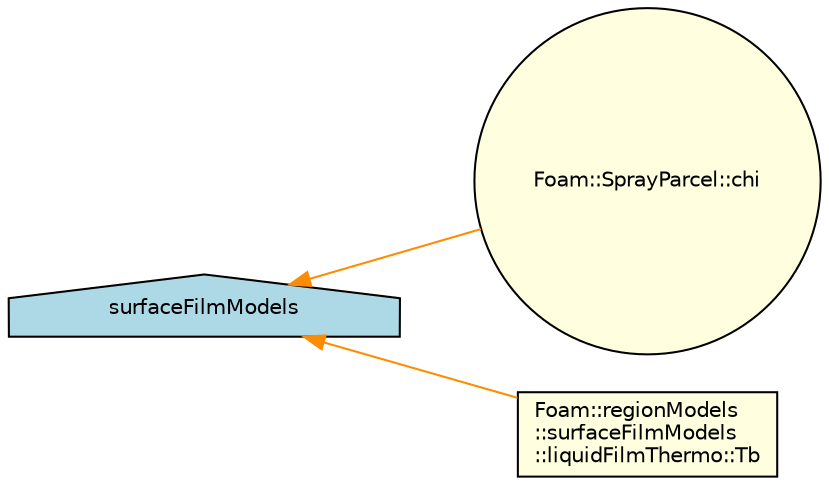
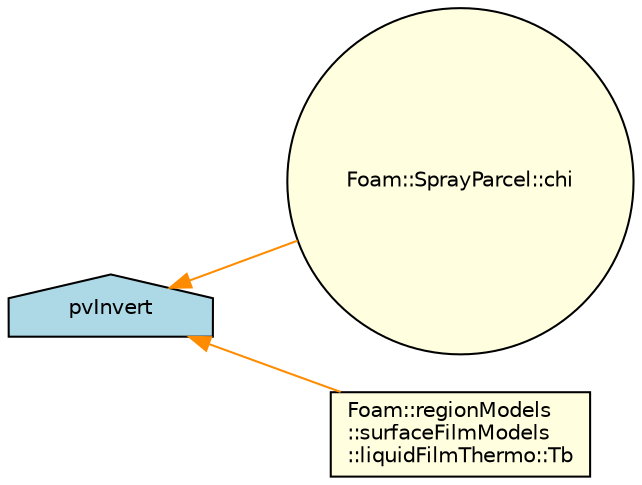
(204, 309) -> (111, 309)
